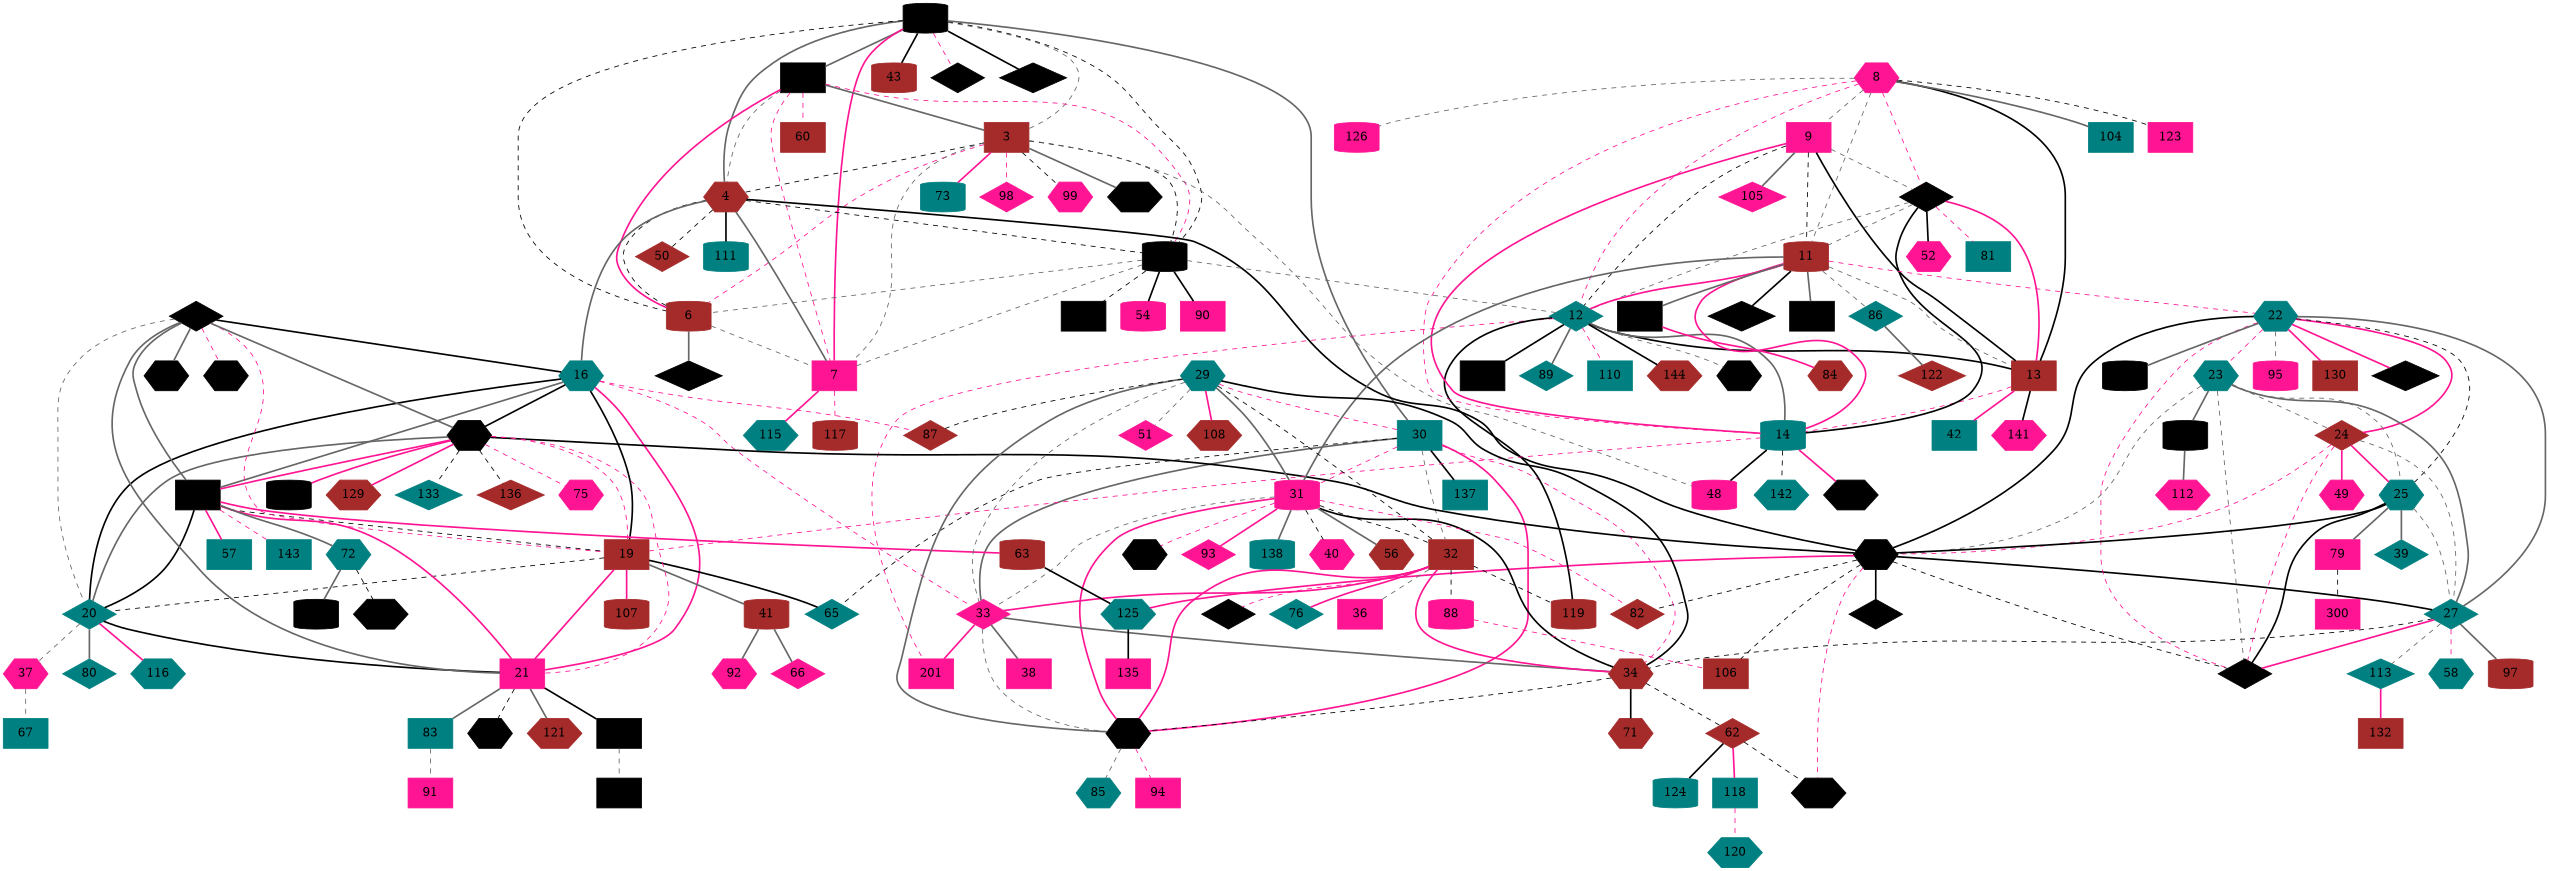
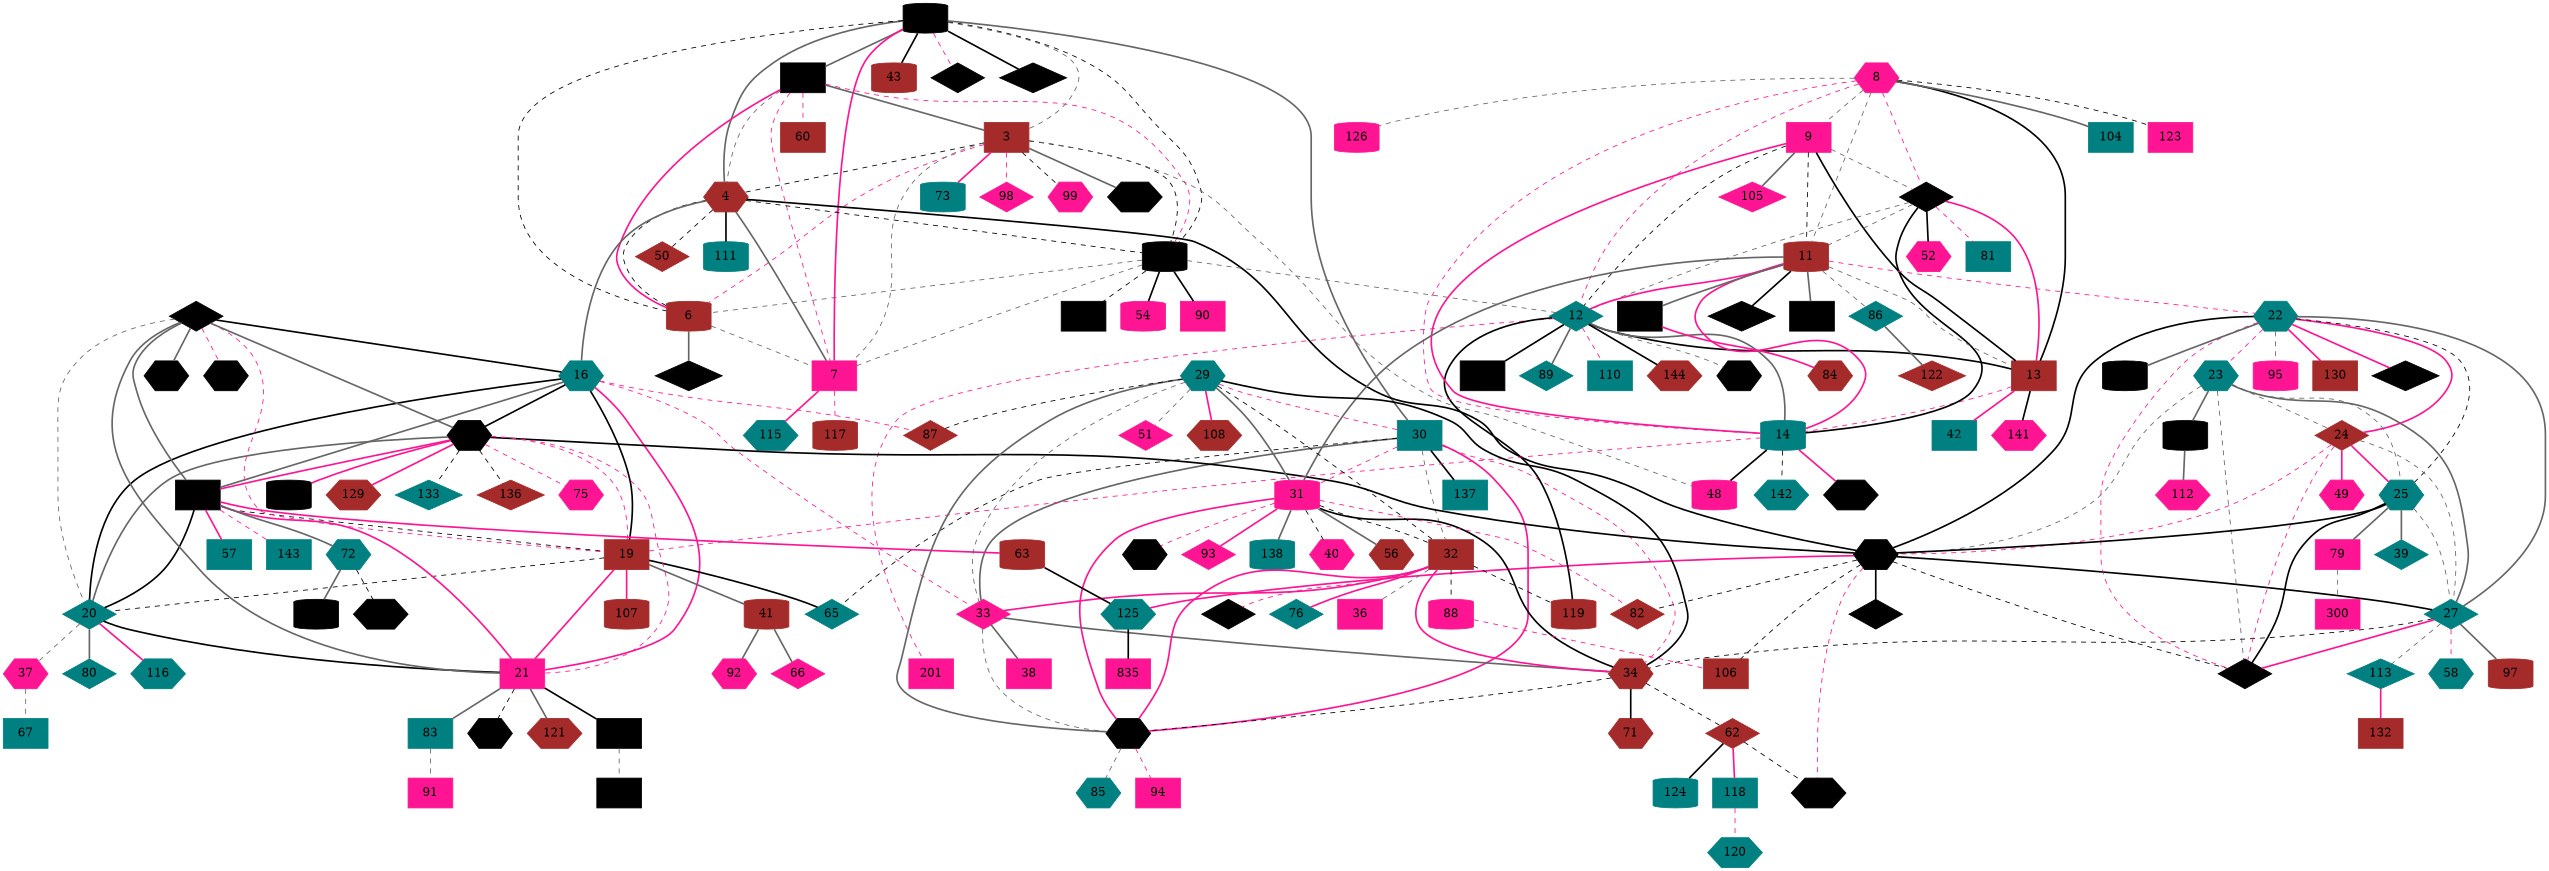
(1124, 525) -> none
(2338, 584) -> (2338, 584)
(959, 642) -> none
(1128, 674) -> (1128, 674)
